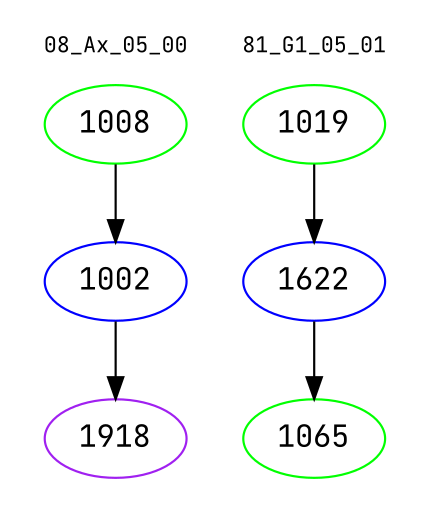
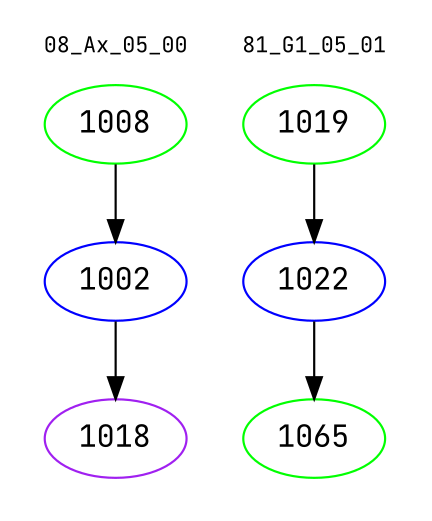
(314, 281) -> (314, 281)
(116, 439) -> (116, 439)
